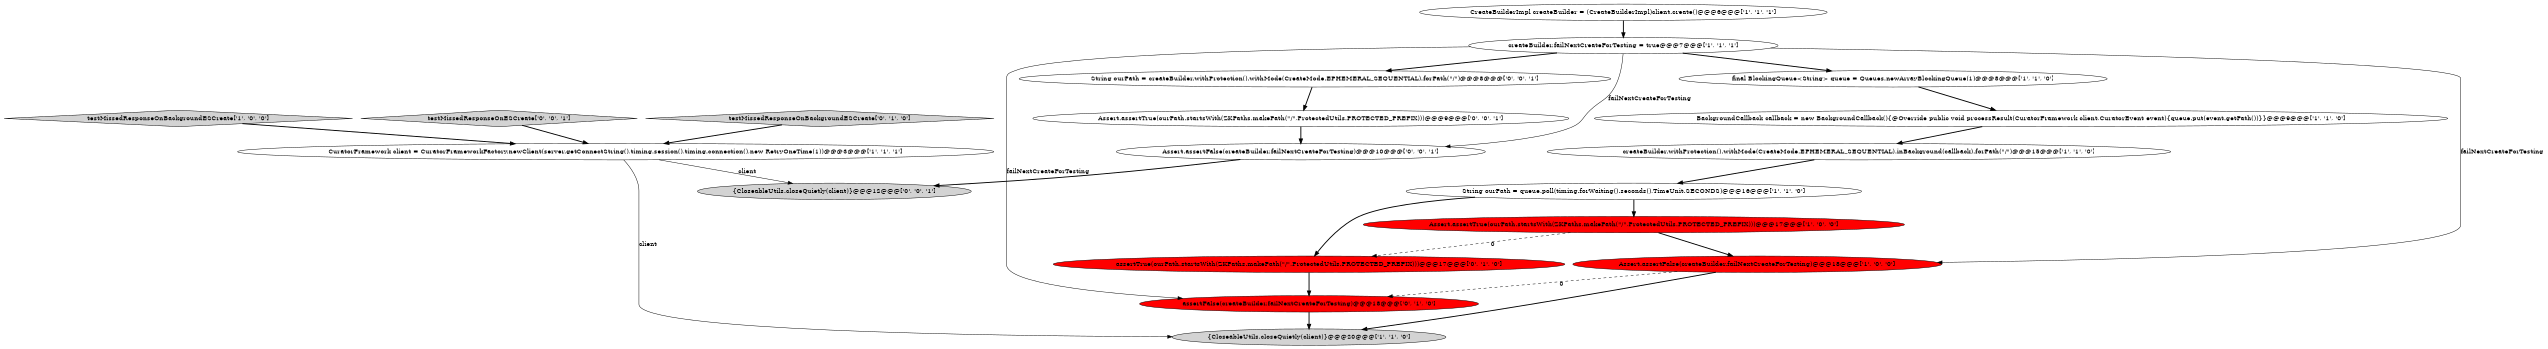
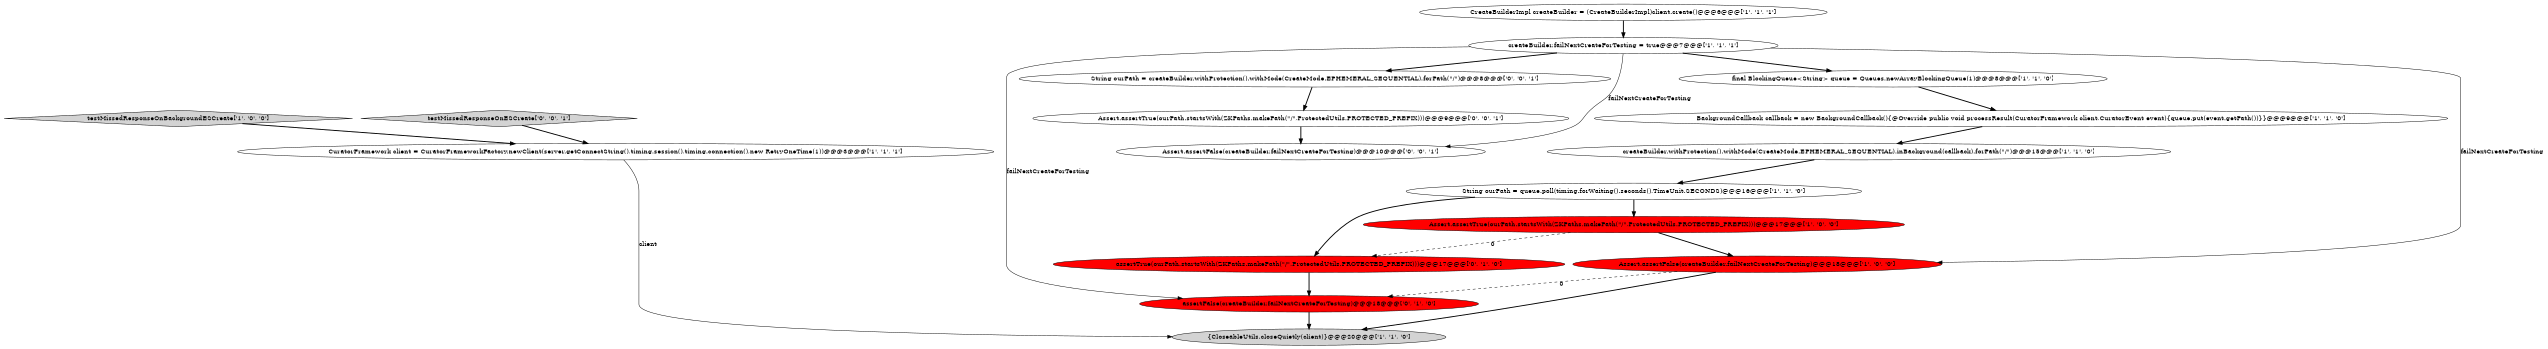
(820, 118) -> none
(834, 191) -> none
